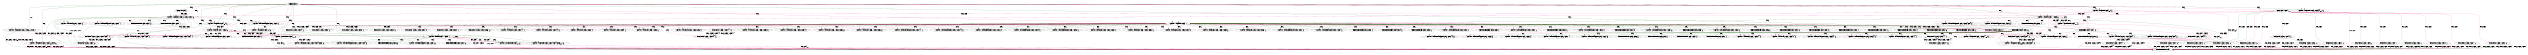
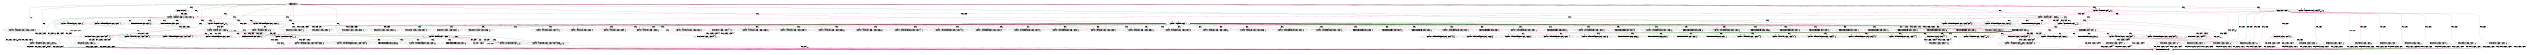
(513, 30) -> none
